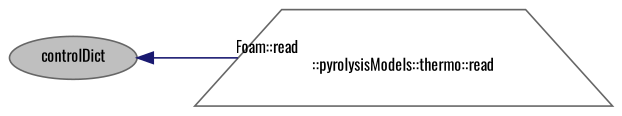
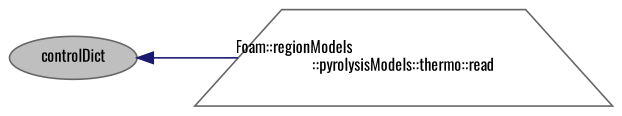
(404, 58) -> (404, 58)
